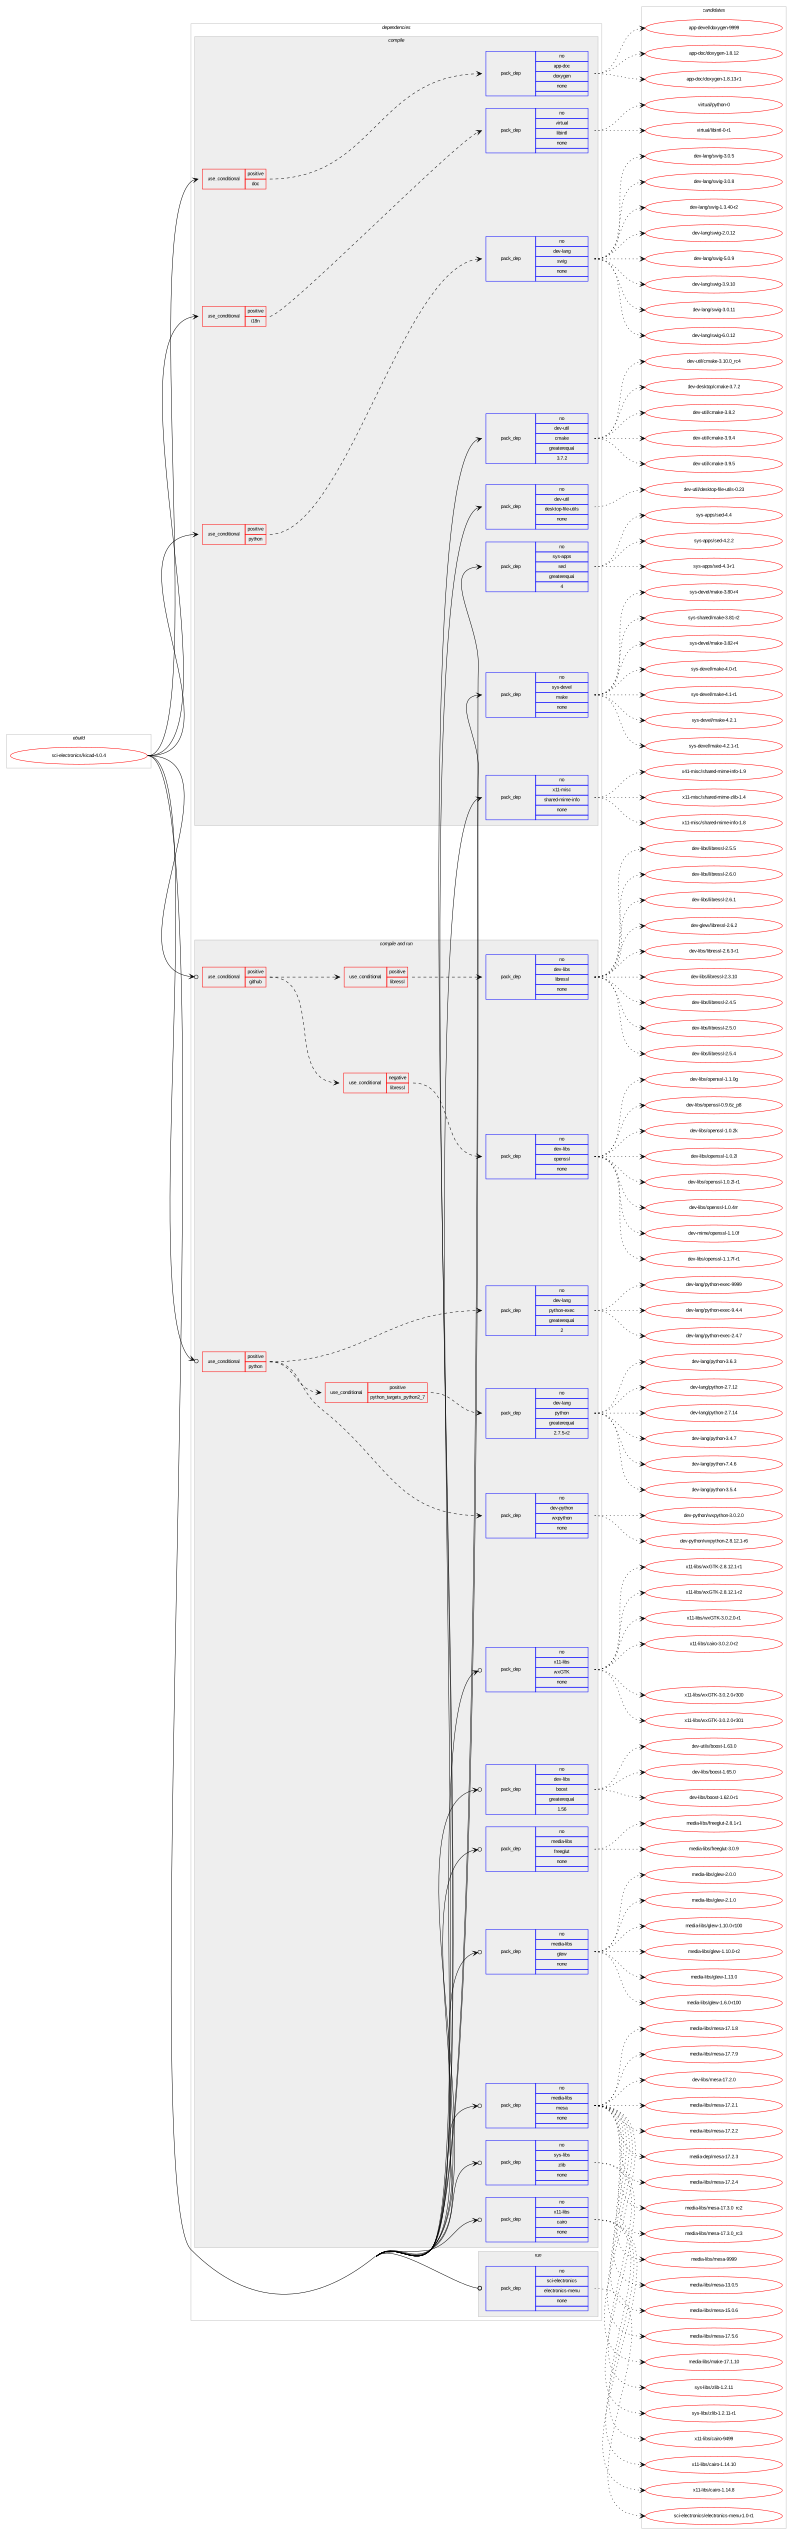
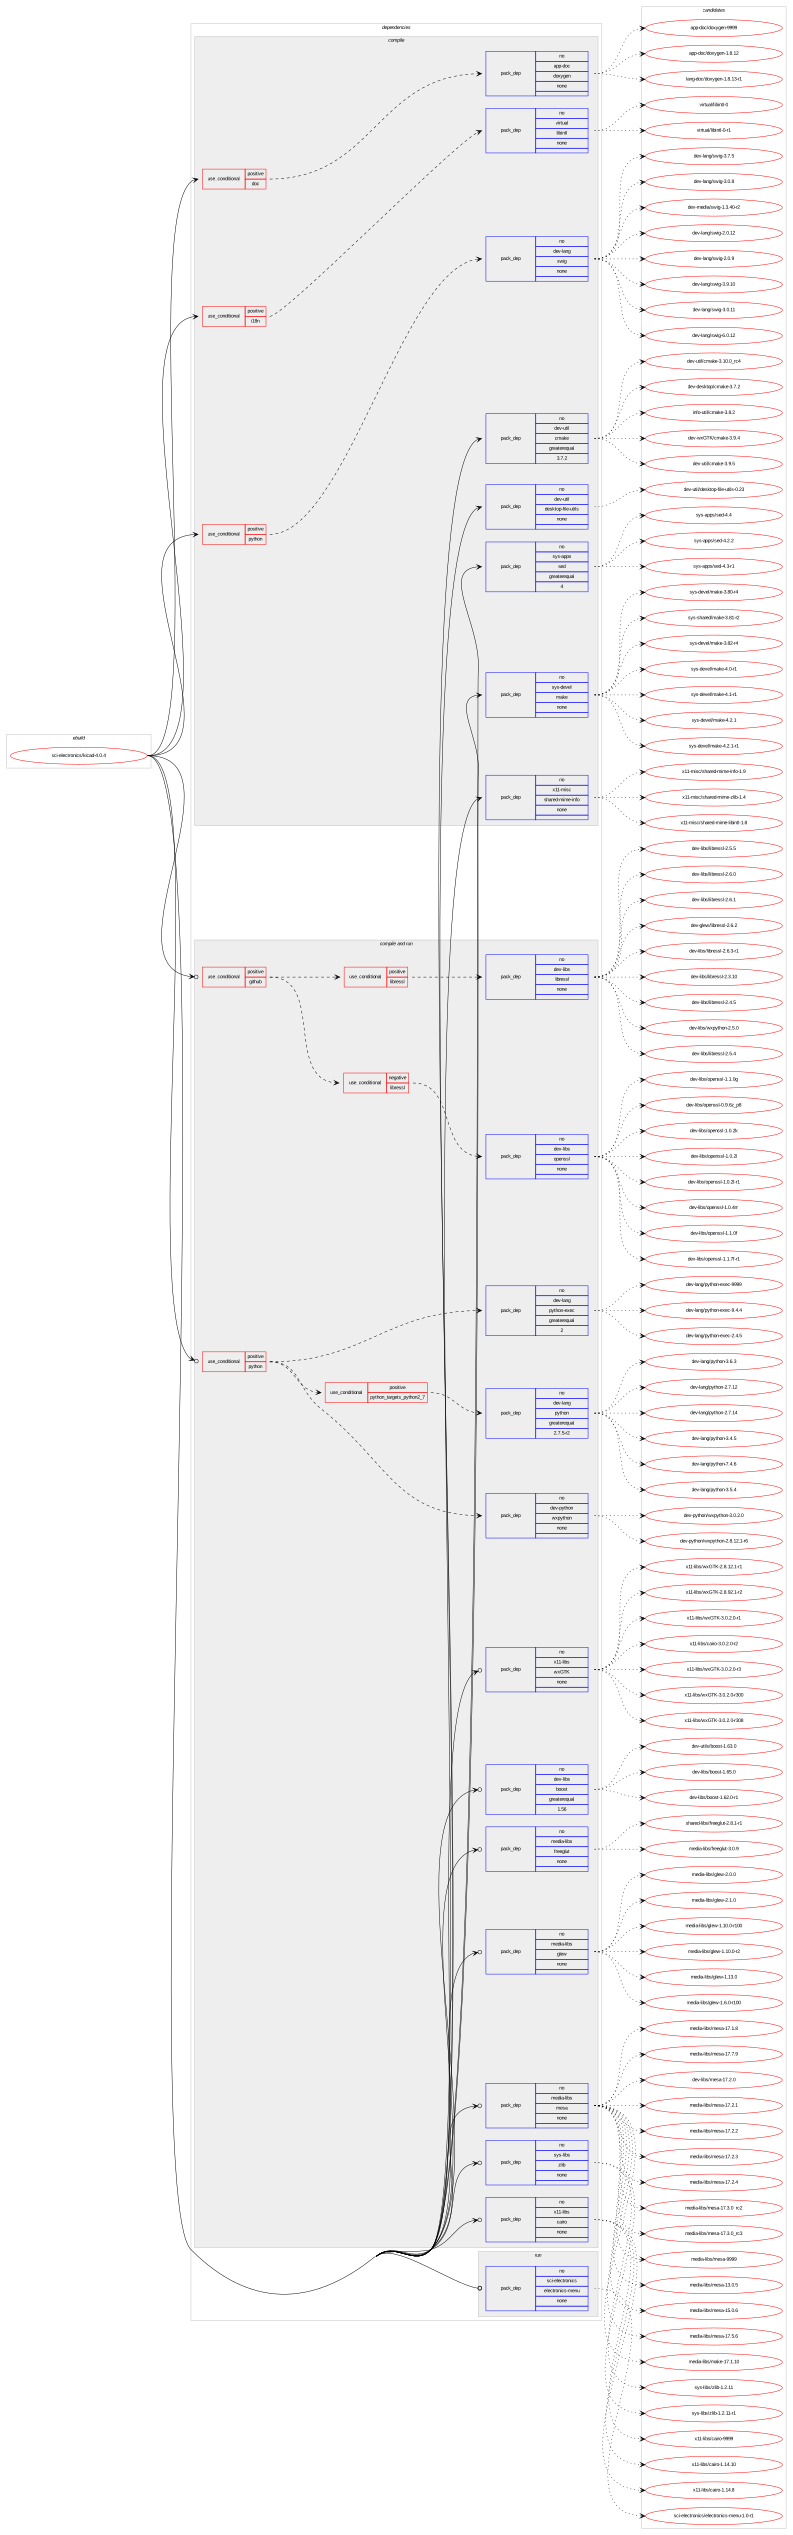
(714, 28) -> (714, 28)
(714, 79) -> (714, 79)
(714, 105) -> (714, 105)
(714, 156) -> (714, 156)
(714, 208) -> (714, 208)
(714, 259) -> (714, 259)
(714, 413) -> (714, 413)
(714, 438) -> (714, 438)
(714, 772) -> (714, 772)
(714, 823) -> (714, 823)
(714, 1028) -> (714, 1028)
(714, 1234) -> (714, 1234)
(714, 1336) -> (714, 1336)
(714, 1439) -> (714, 1439)
(714, 1593) -> (714, 1593)
none -> (714, 1670)
(714, 1721) -> (714, 1721)
(714, 1824) -> (714, 1824)
(714, 2157) -> (714, 2157)
(714, 2439) -> (714, 2439)
